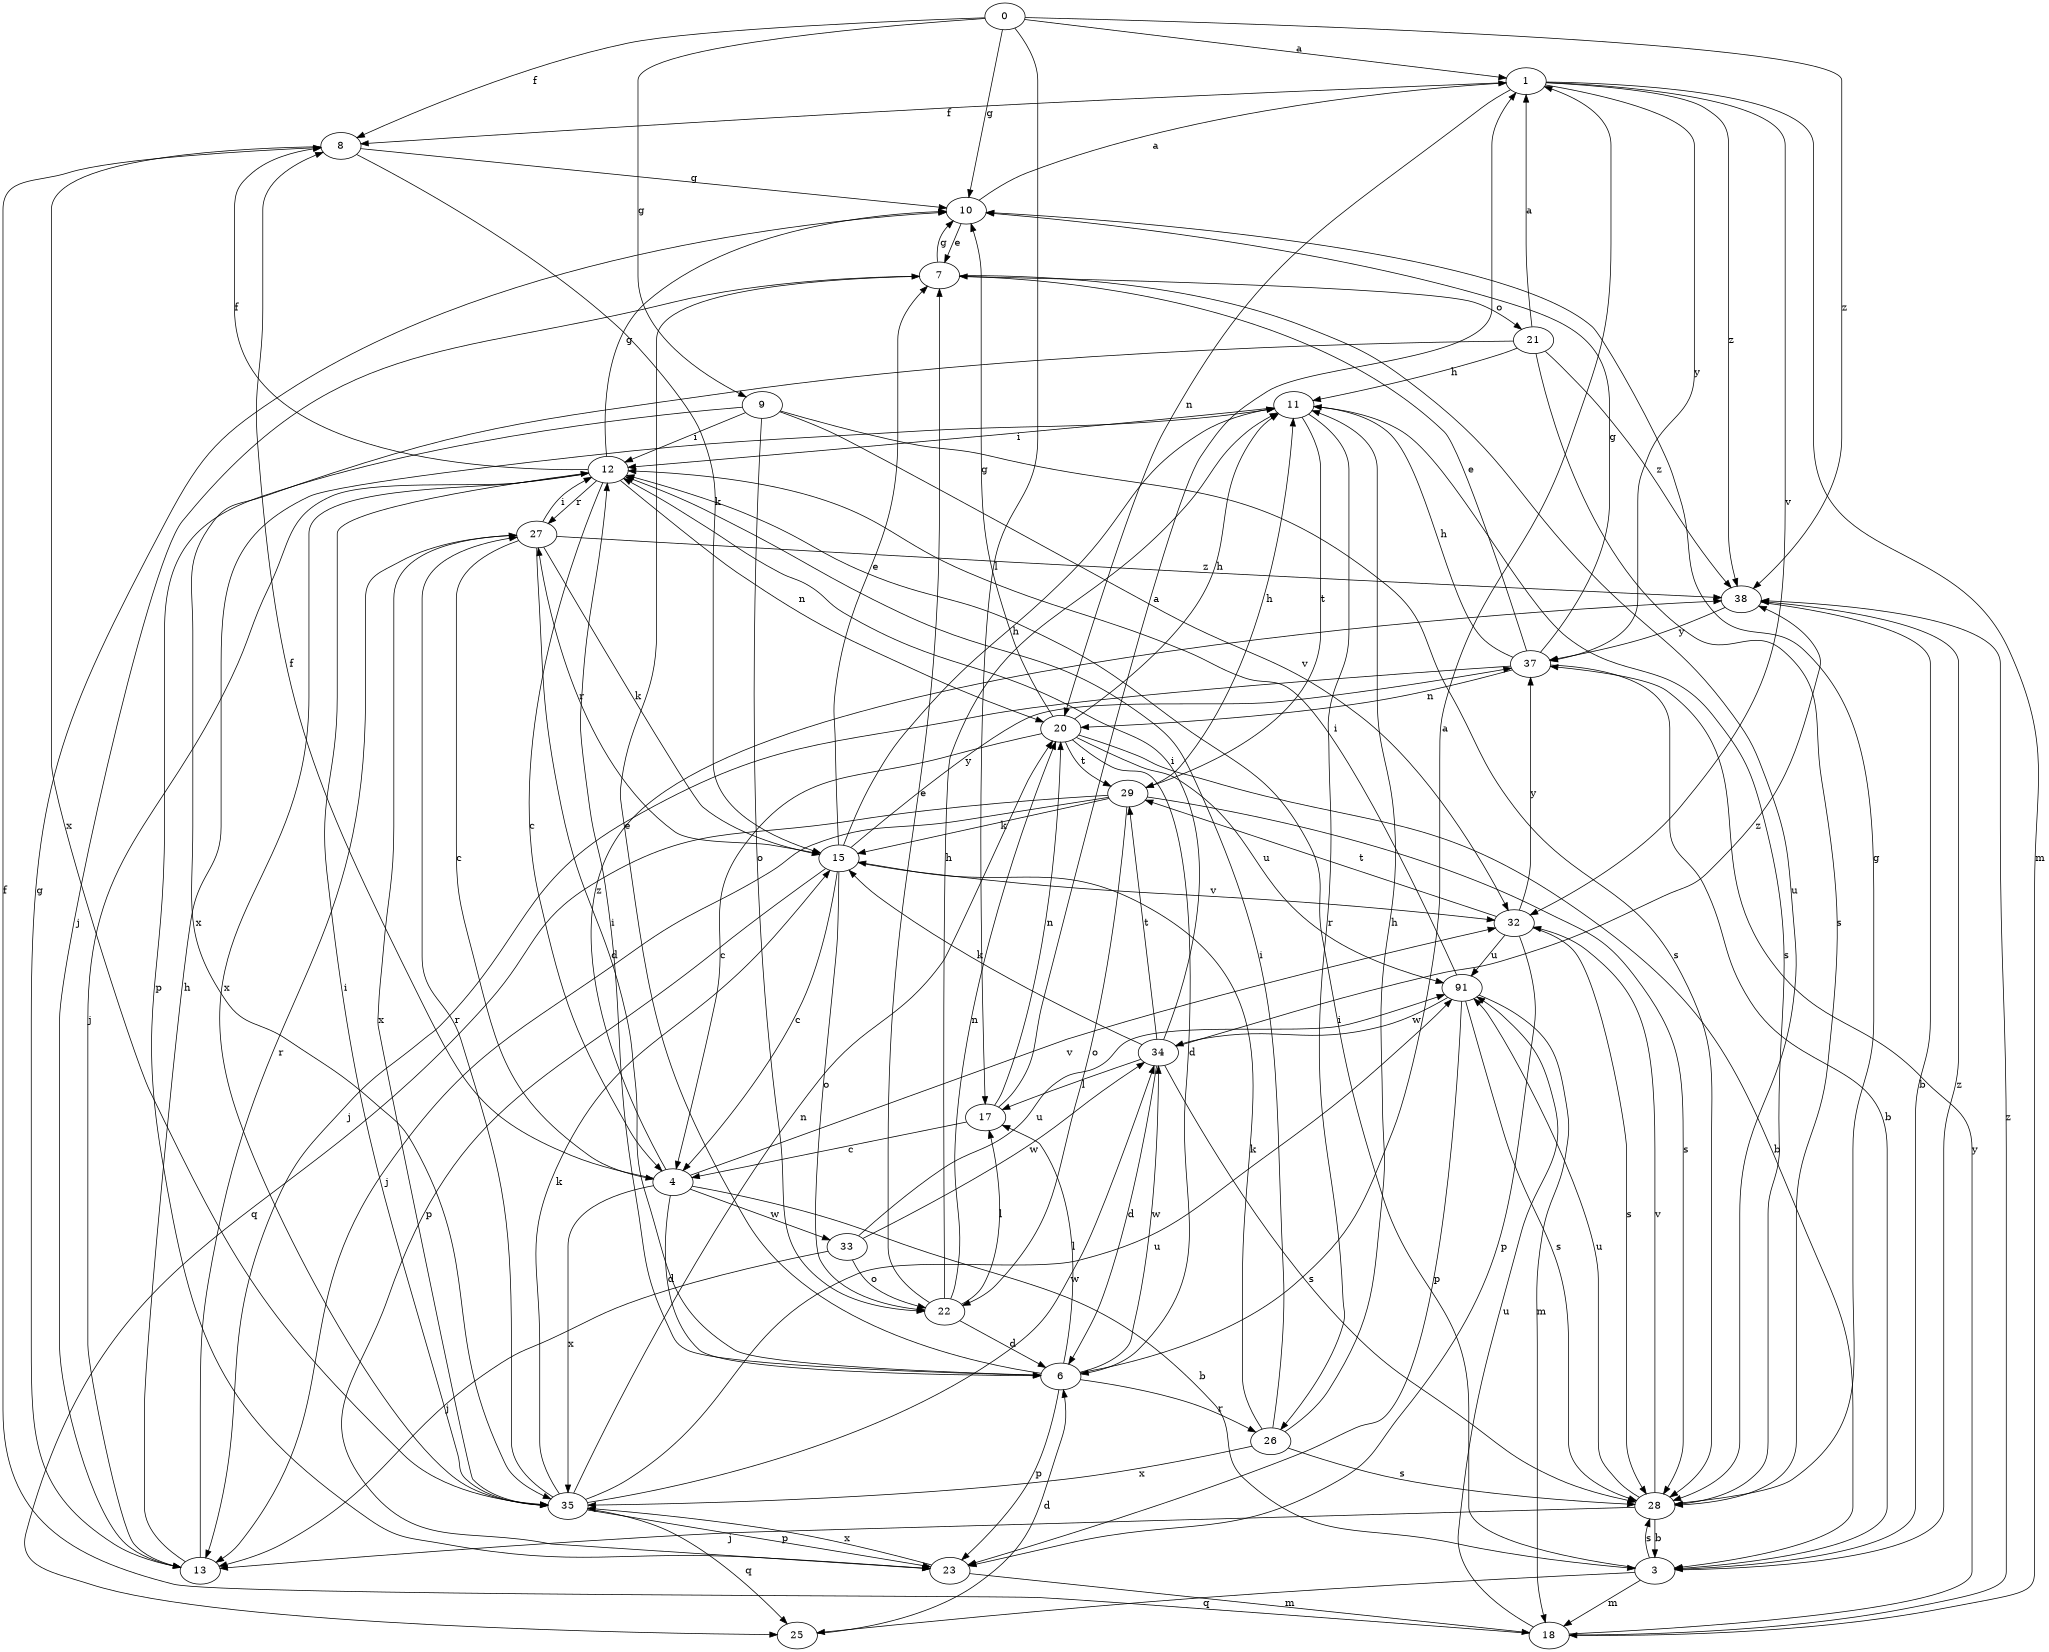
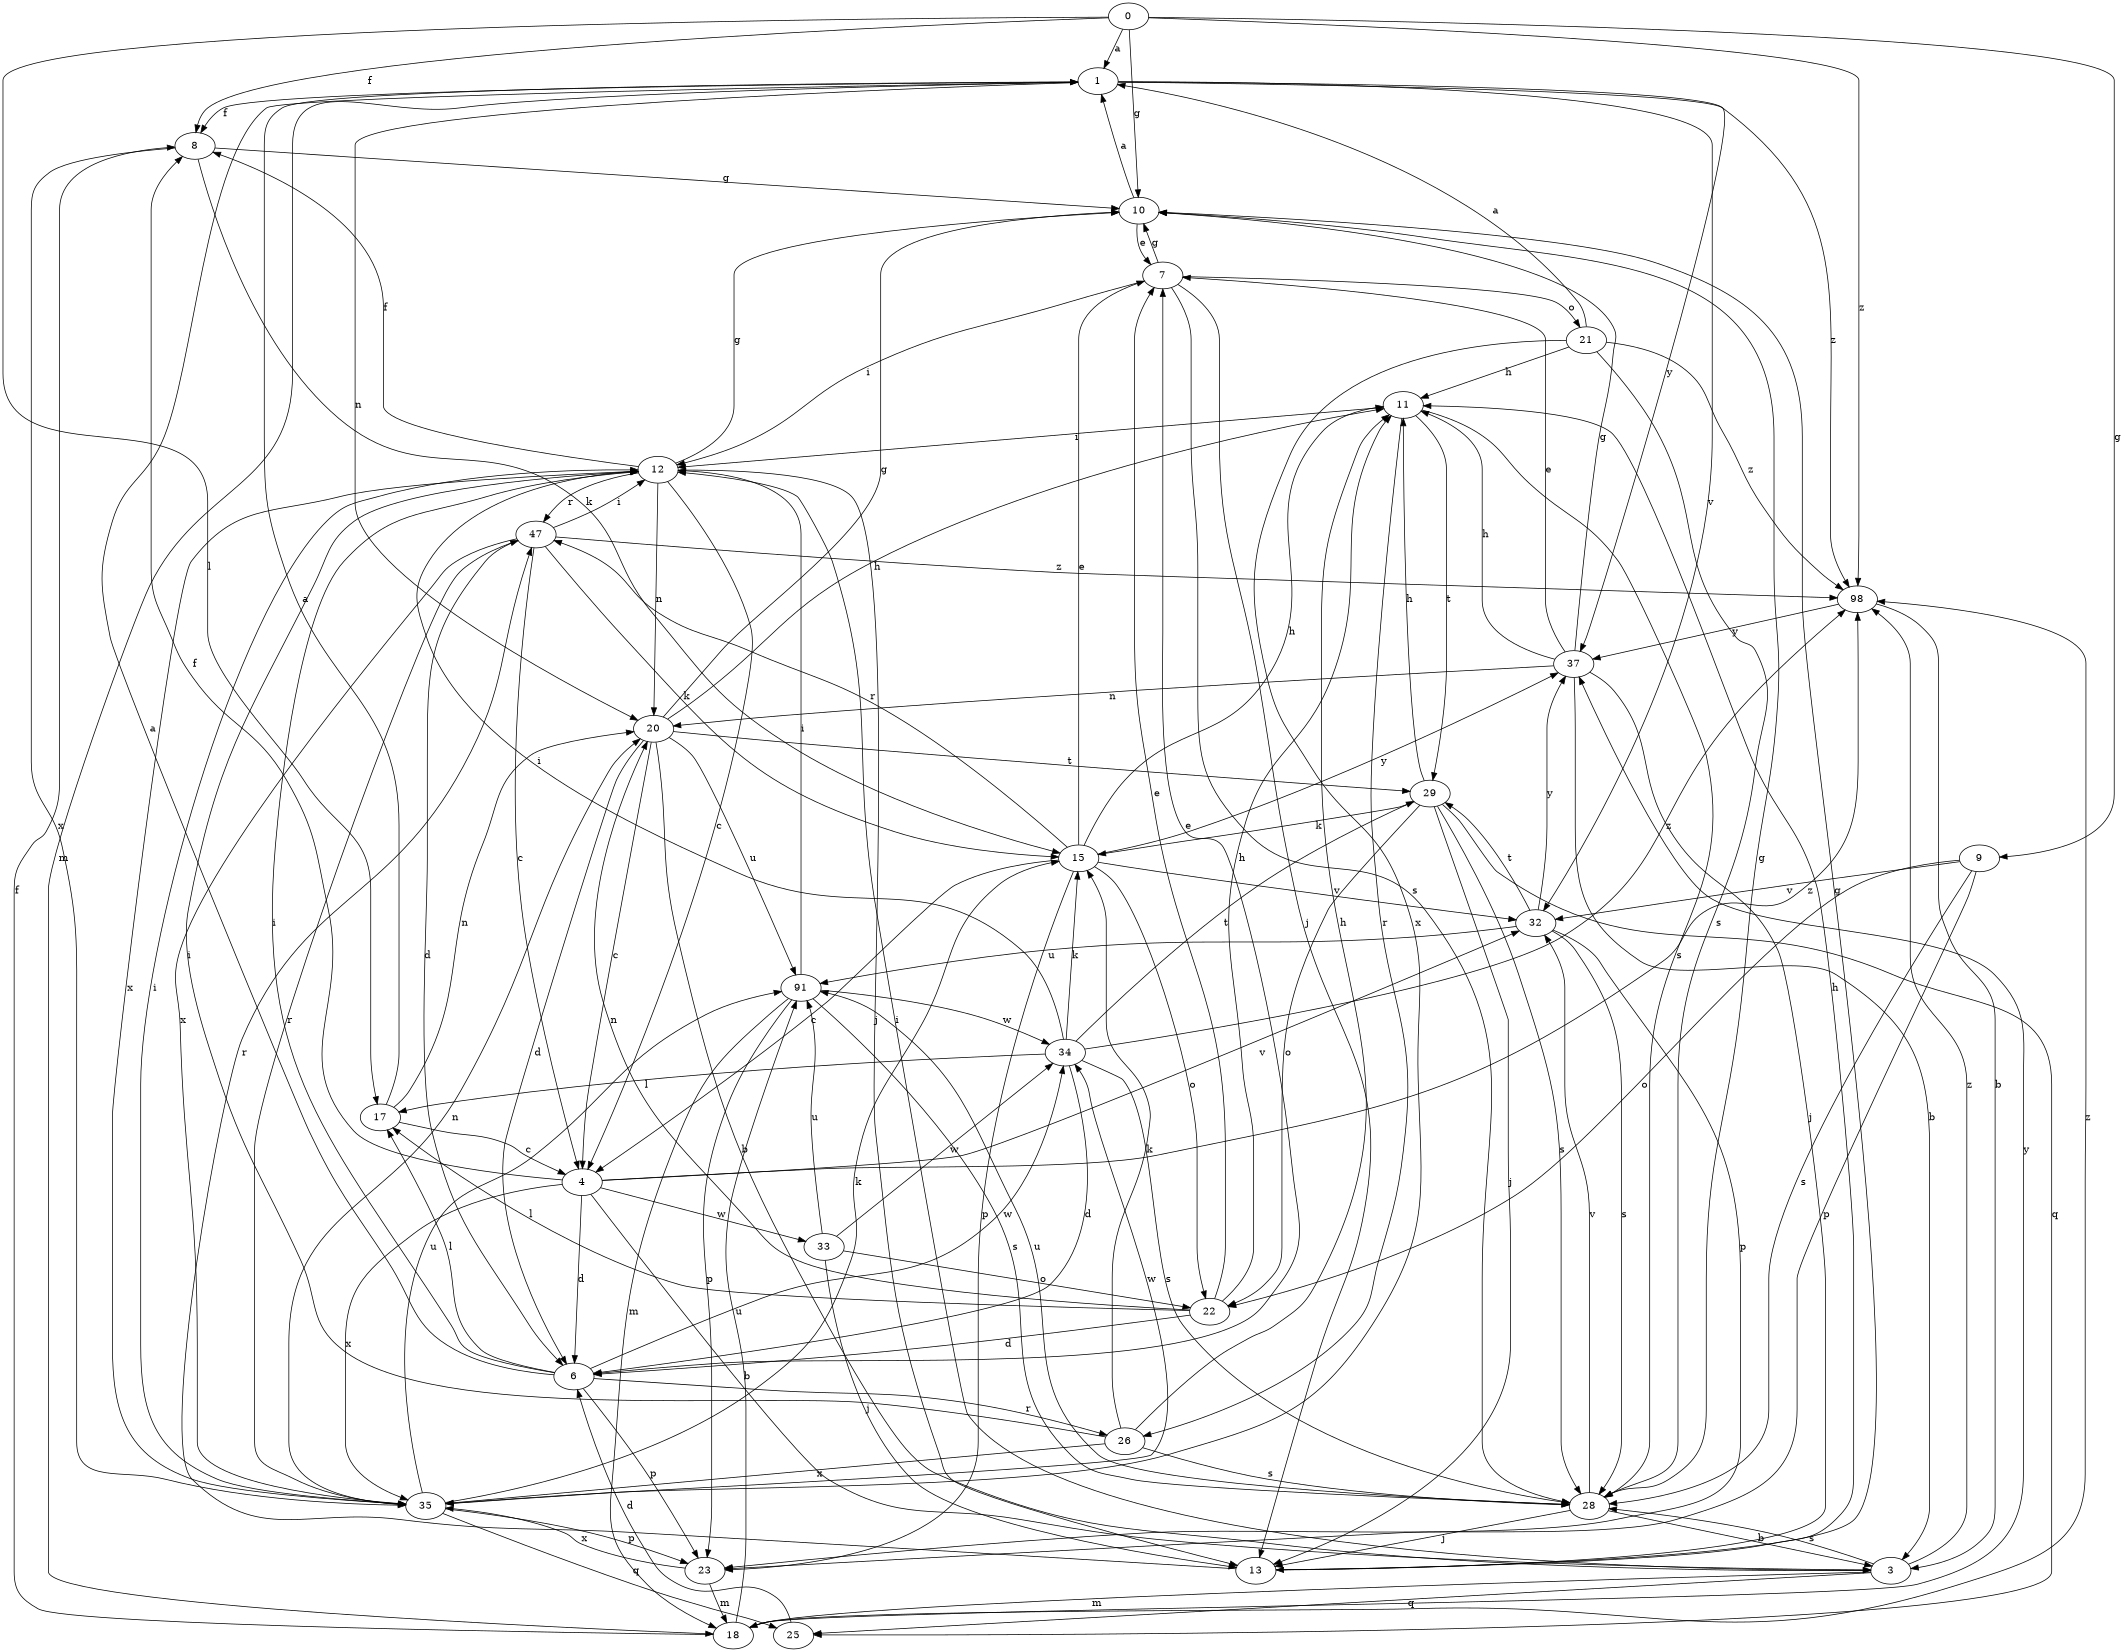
(689, 436) -> (905, 350)
(537, 535) -> (536, 535)
(1741, 599) -> (1857, 599)
(1795, 891) -> (1415, 891)
